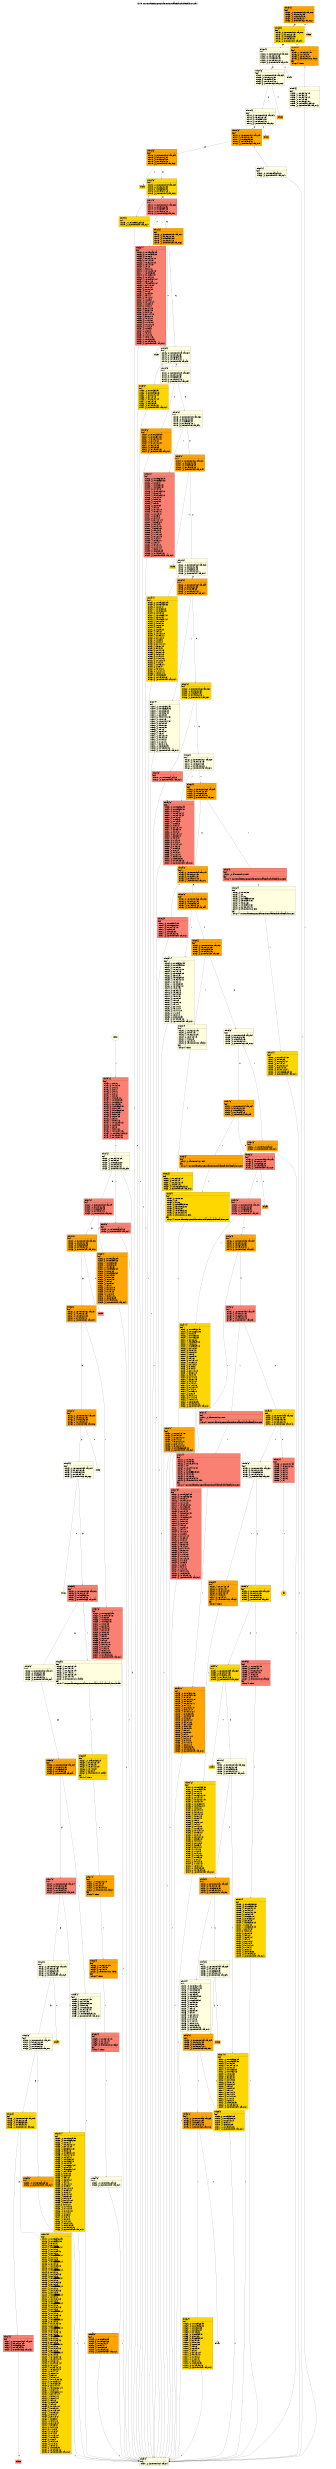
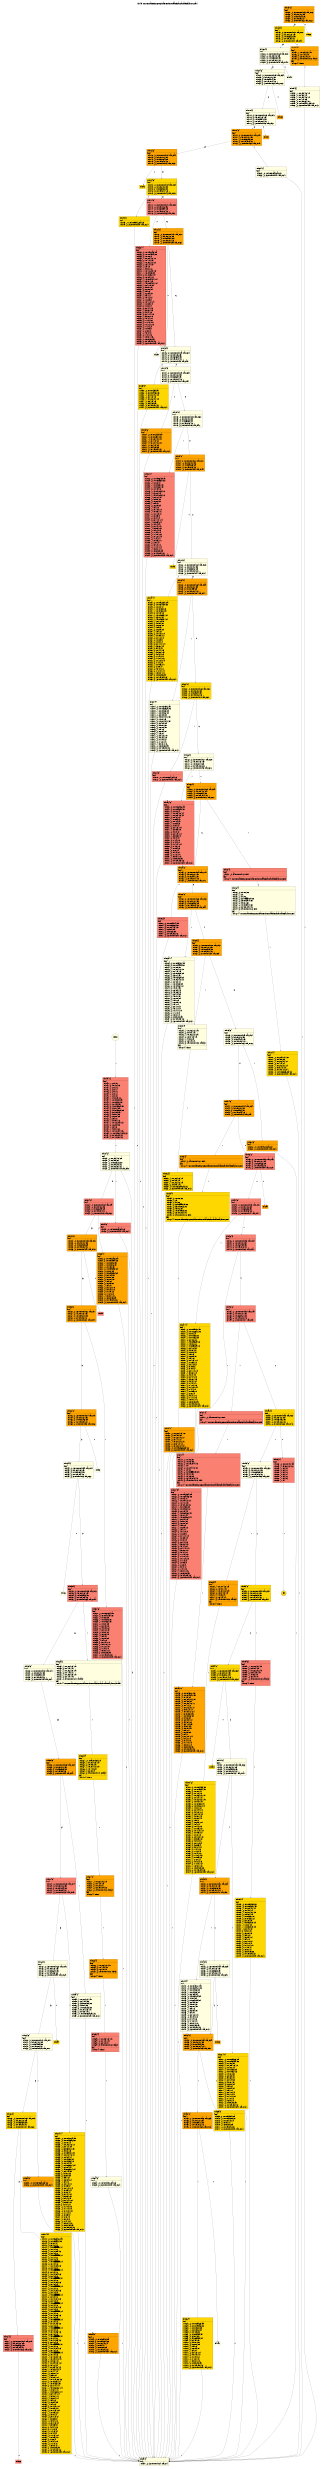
(241, 1243) -> (241, 1243)
